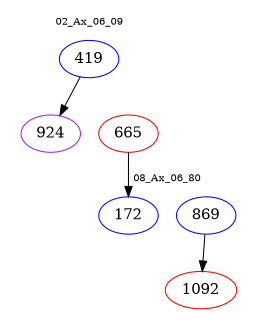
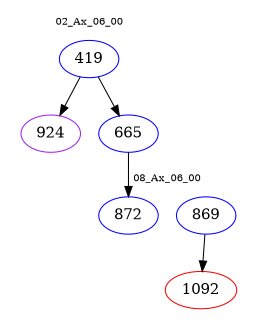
(90, 22) -> (90, 22)
none -> (106, 92)
(128, 134) -> (128, 134)
(167, 179) -> (167, 179)
(128, 216) -> (128, 216)
